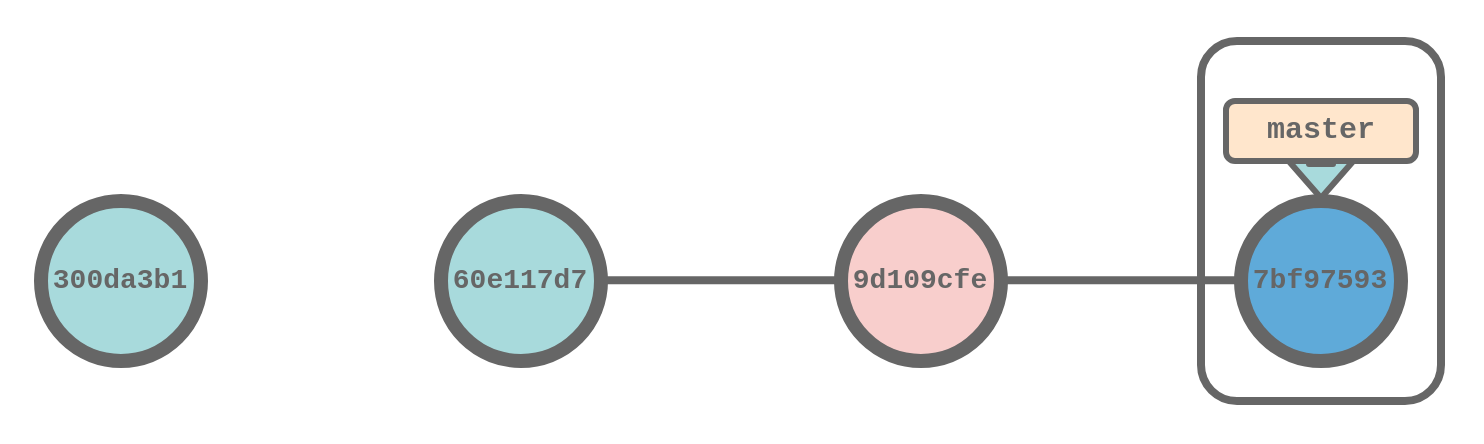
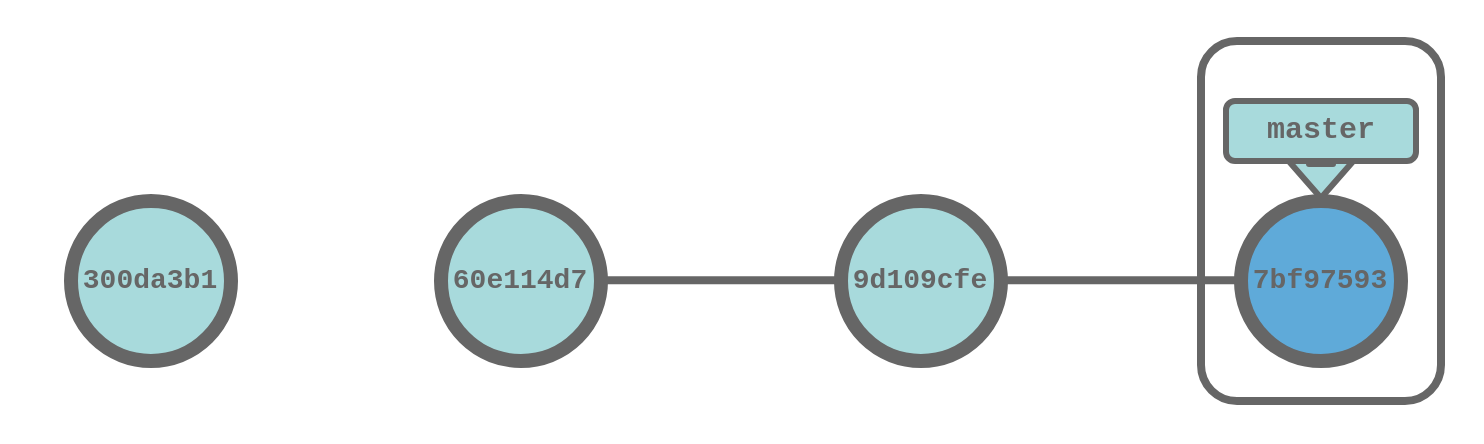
(1321, 131) -> (1321, 131)
(121, 281) -> (151, 281)
(521, 281) -> (521, 281)
(921, 281) -> (921, 281)
